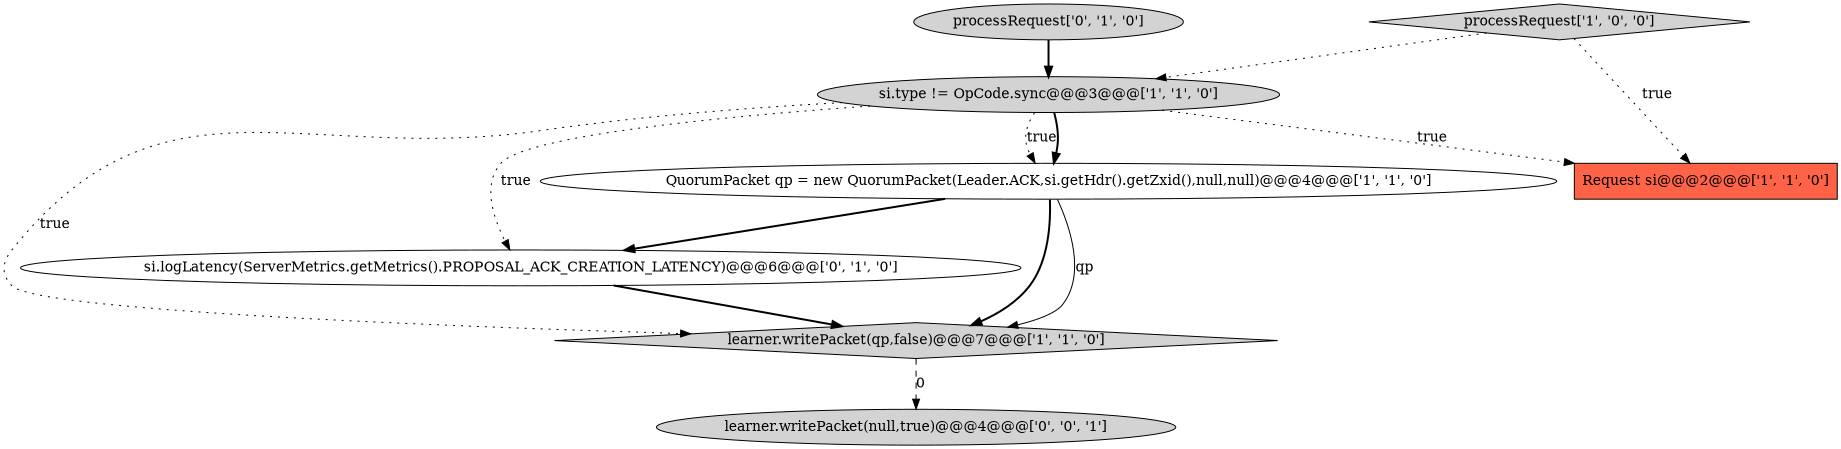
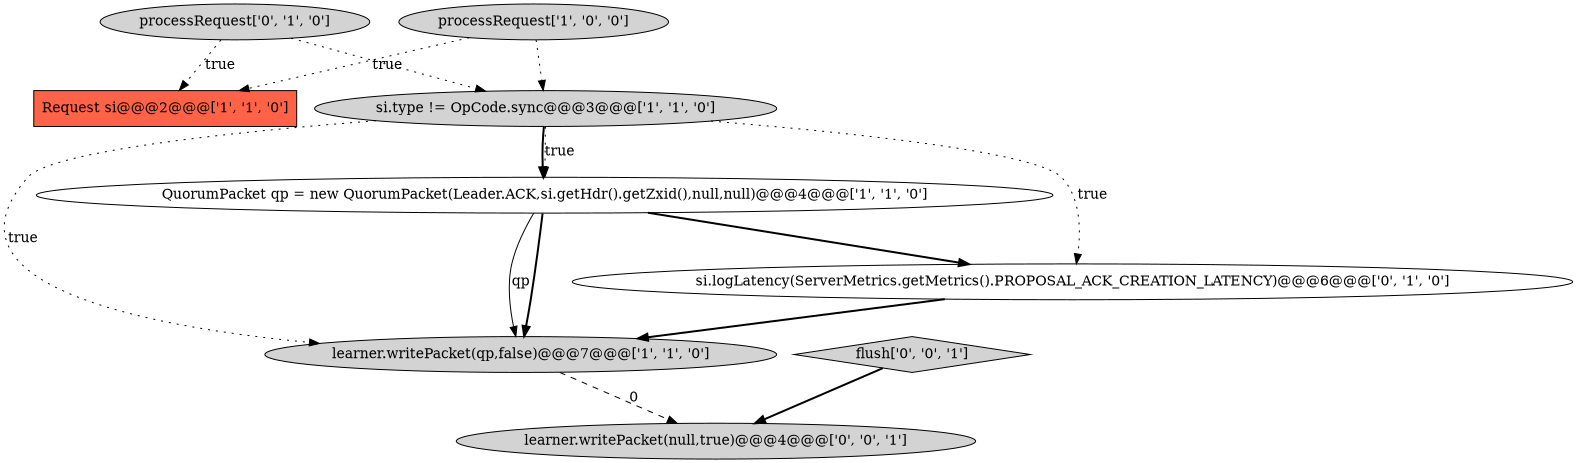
(1559, 22) -> (534, 22)
(1049, 53) -> (388, 65)
(1363, 136) -> (203, 61)
(916, 341) -> (521, 355)
none -> (912, 355)
